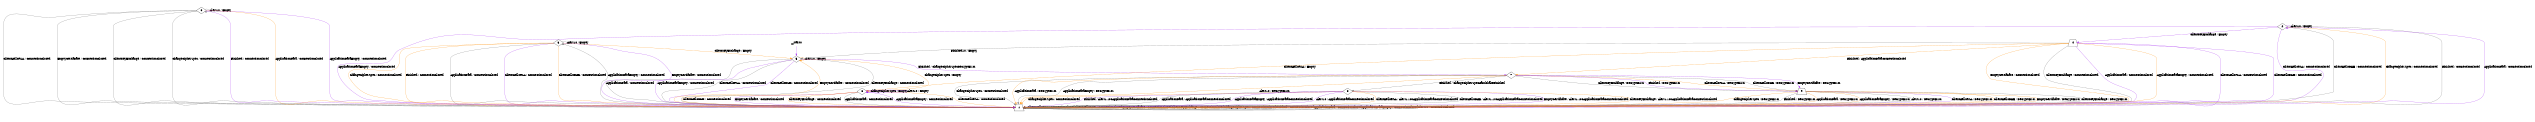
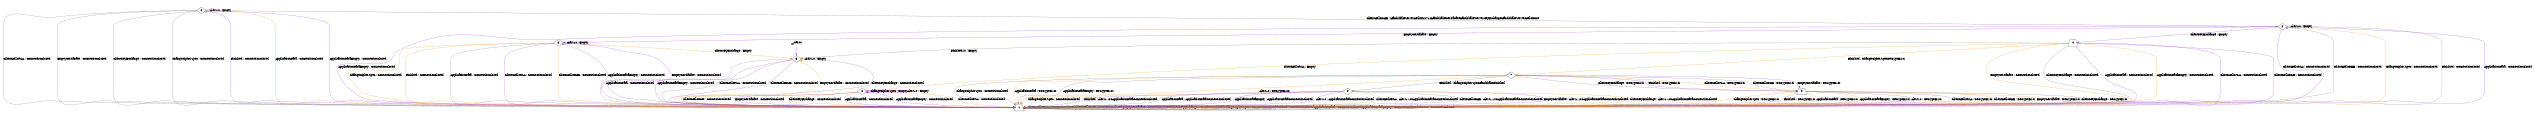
none -> (1241, 19)
none -> (1421, 33)
(1877, 59) -> (1877, 59)
(898, 68) -> none
(1170, 73) -> none
